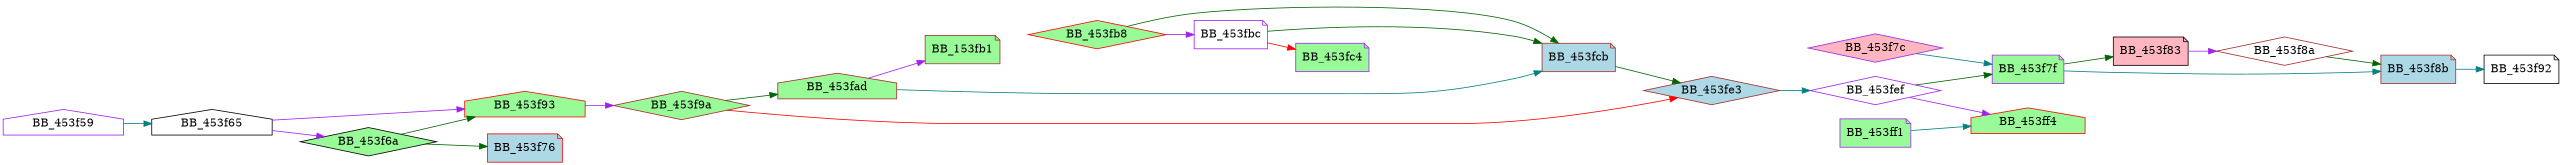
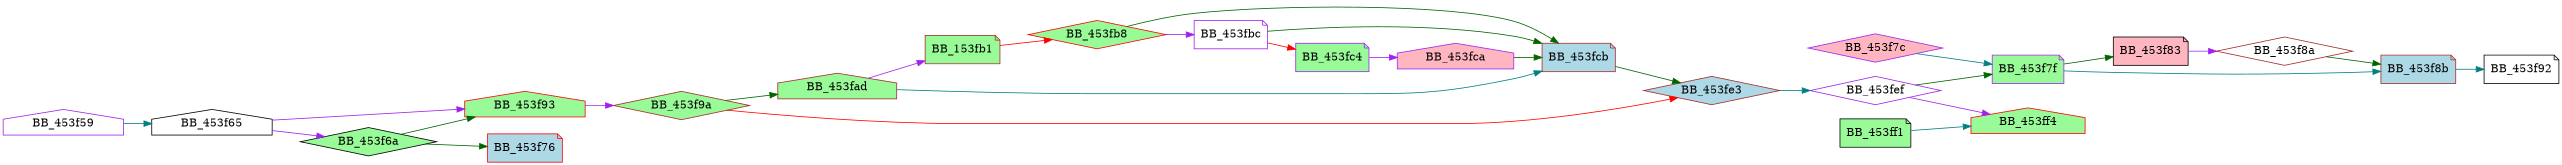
none -> (1022, 43)
none -> (1456, 57)
(1875, 133) -> (1875, 133)
